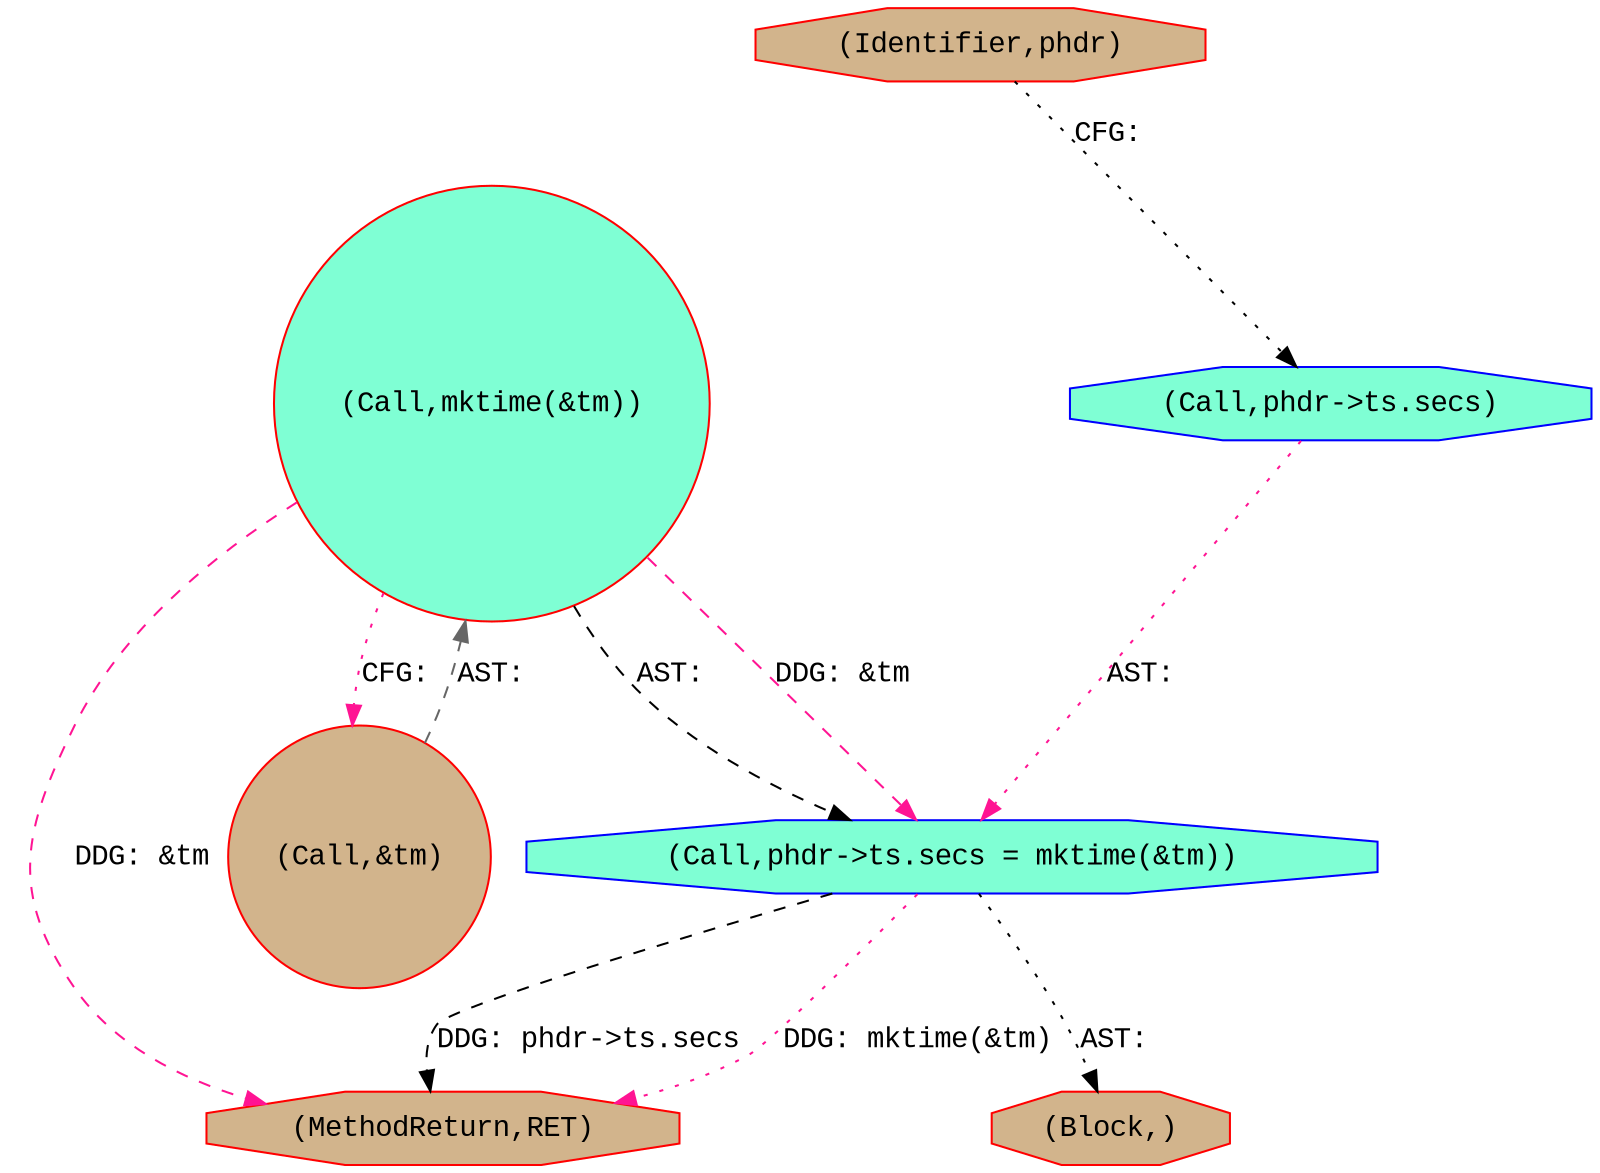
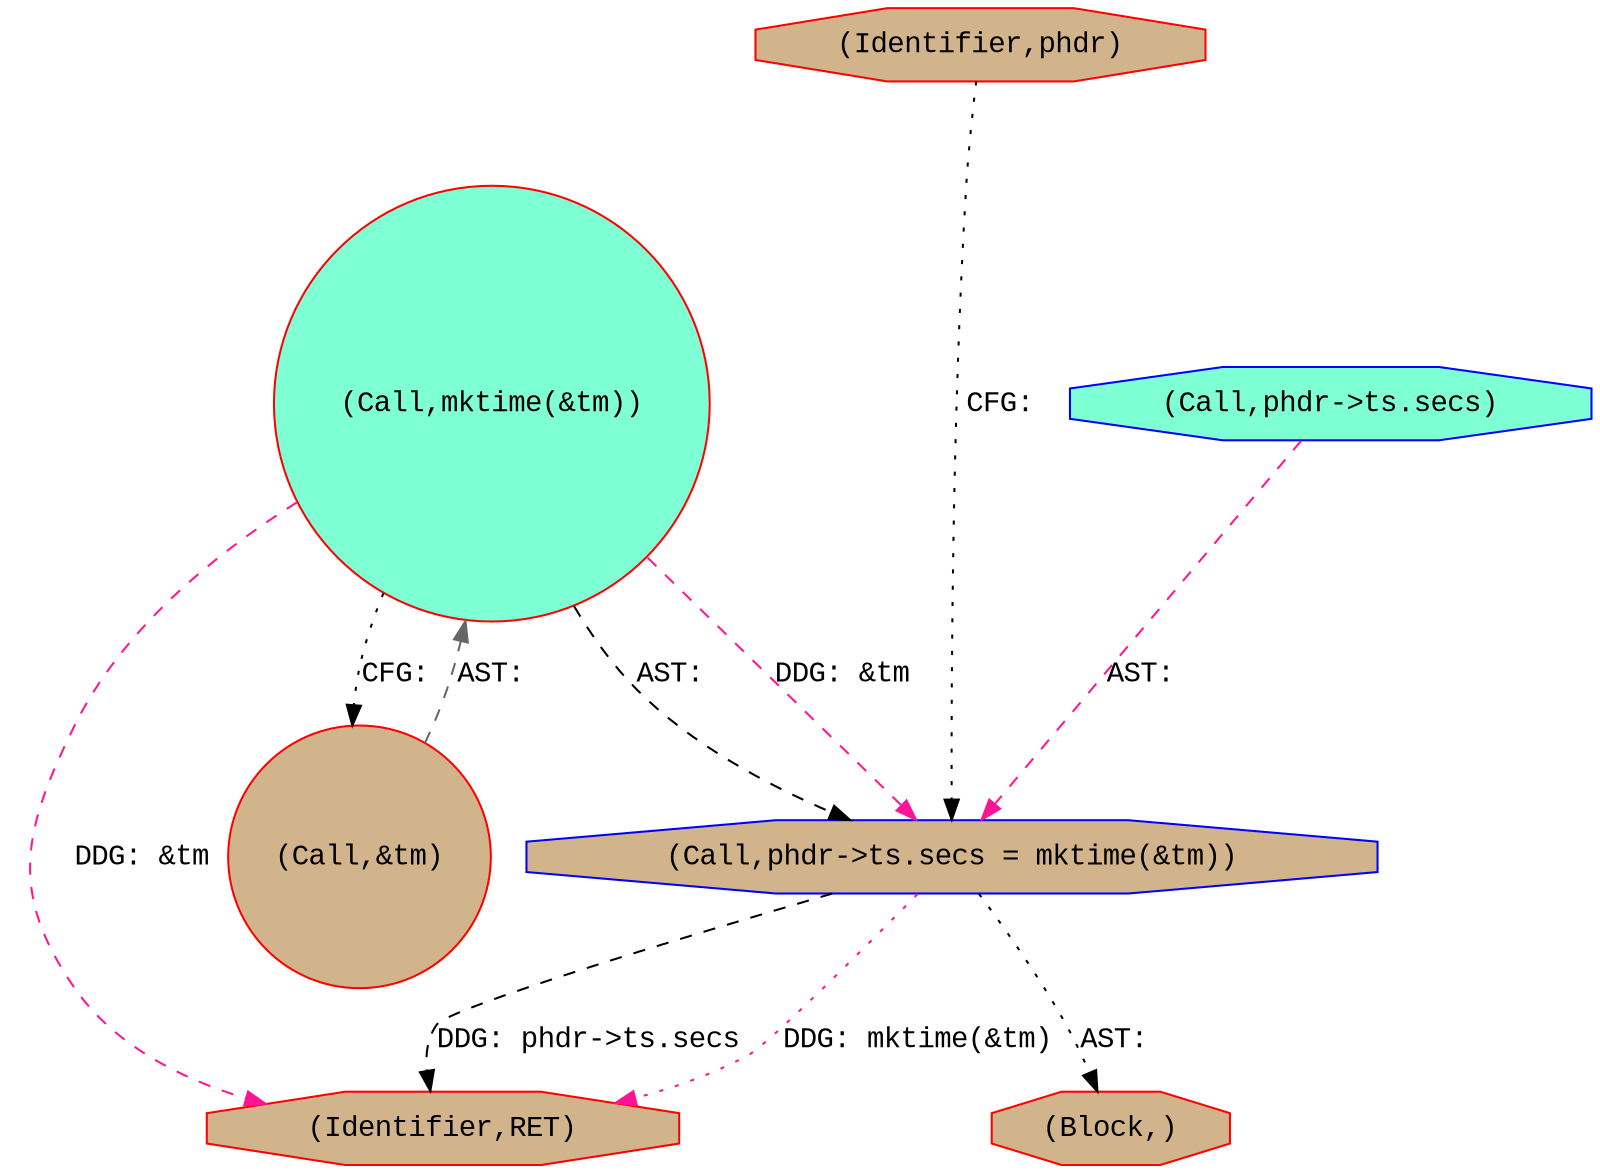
(1148, 217) -> (956, 440)
(1148, 622) -> (1148, 622)
(364, 648) -> (364, 648)
(952, 857) -> (952, 857)
(443, 1128) -> (443, 1128)
